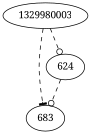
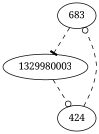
(39, 65) -> (62, 39)
(65, 67) -> (77, 118)
